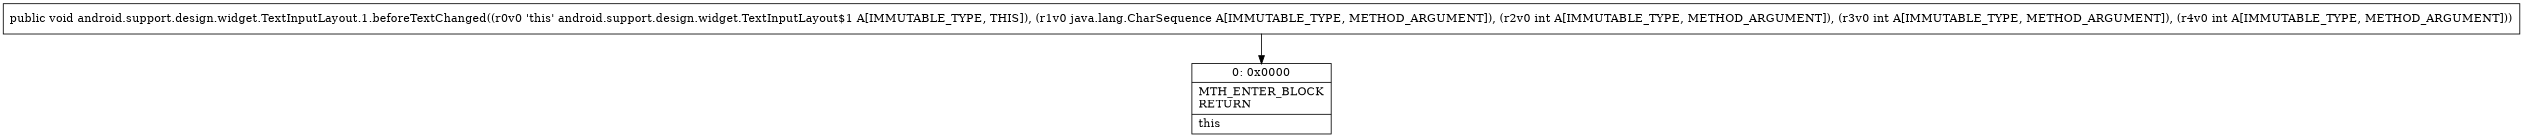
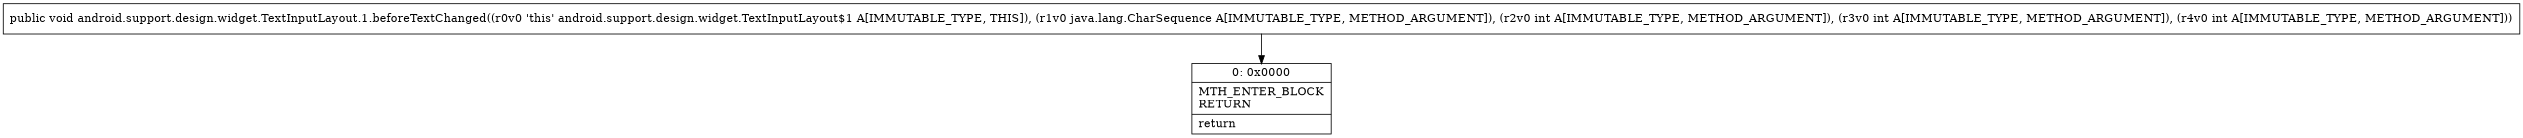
(1210, 124) -> (1217, 124)
